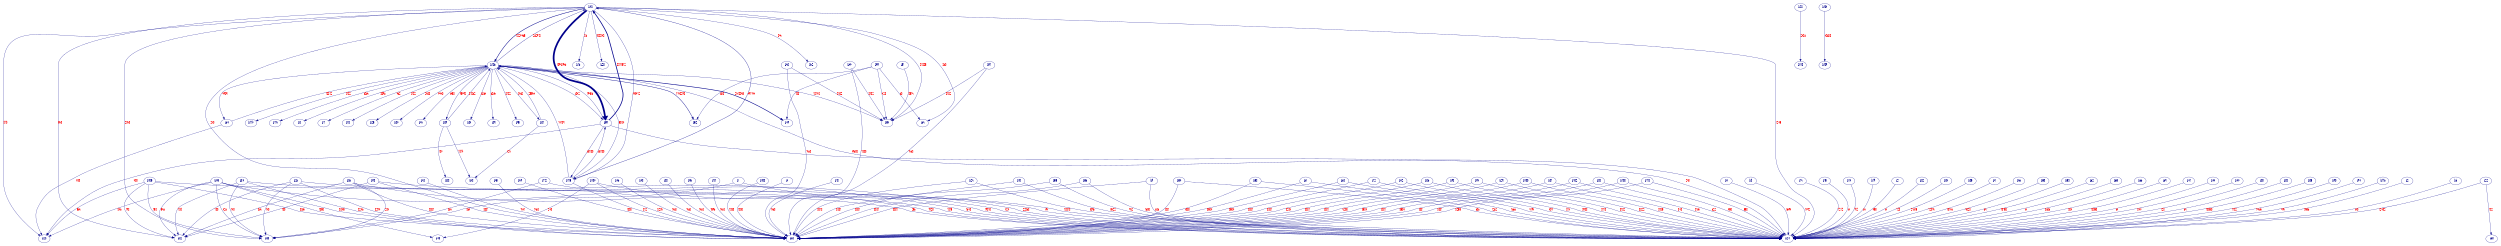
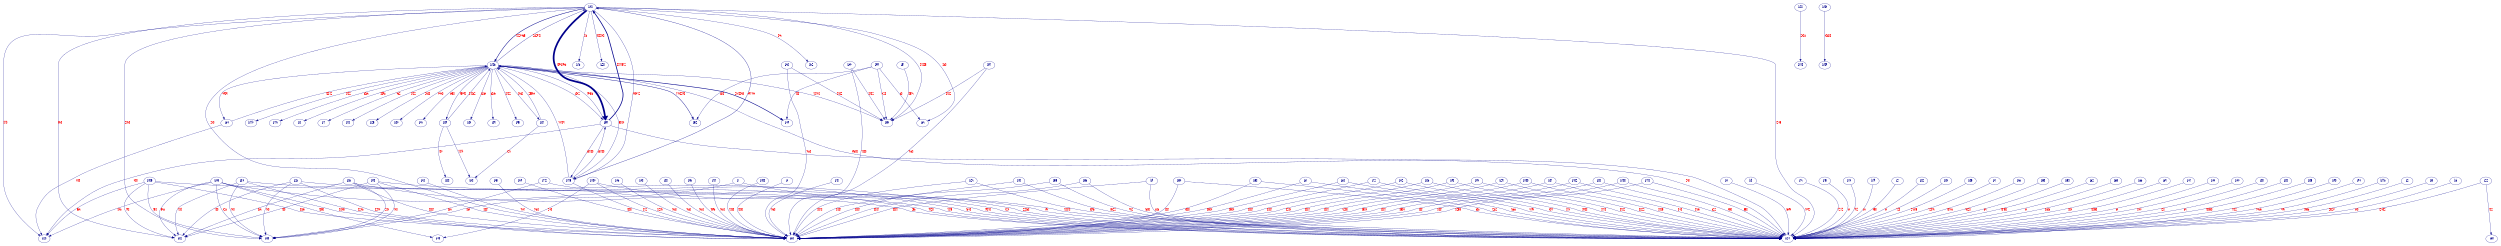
none -> (2431, 181)
none -> (375, 221)
